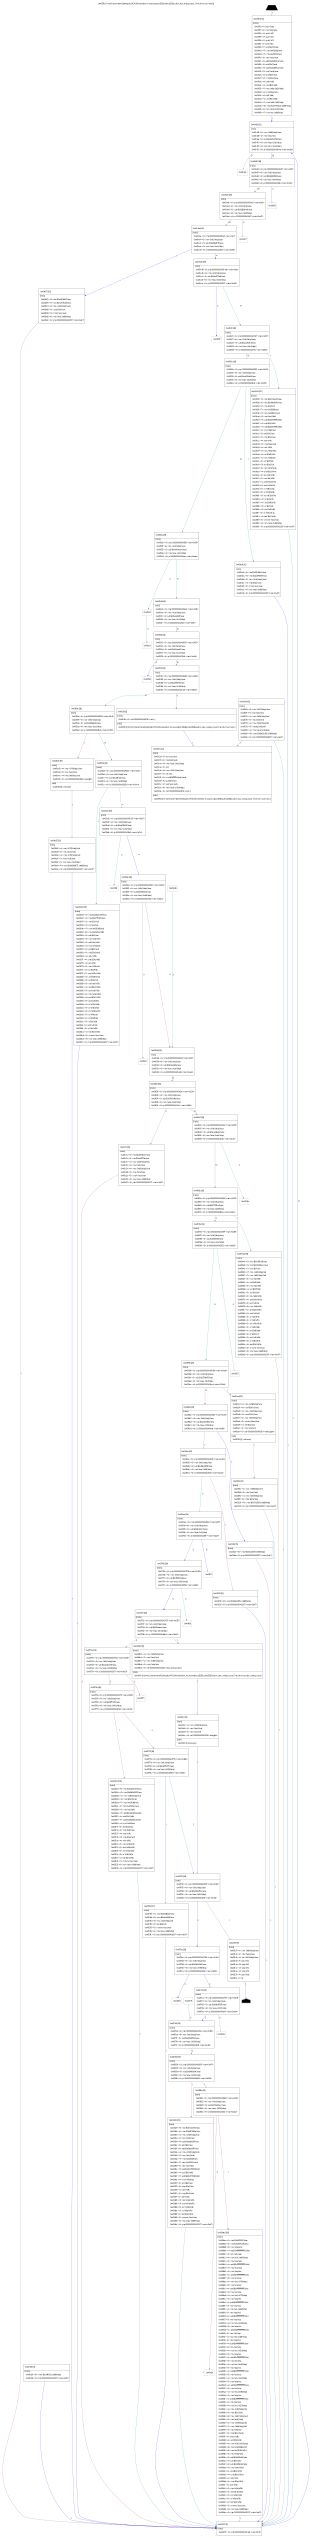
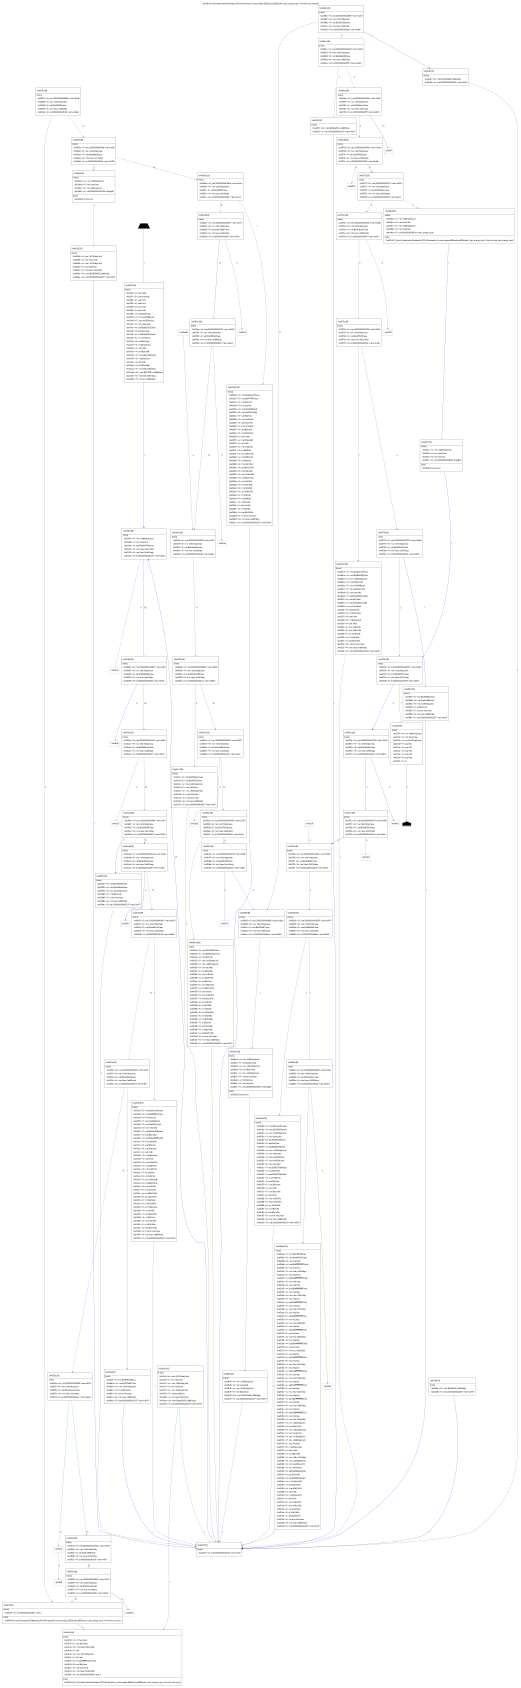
(176, 662) -> (74, 1599)
(205, 1395) -> (279, 454)
